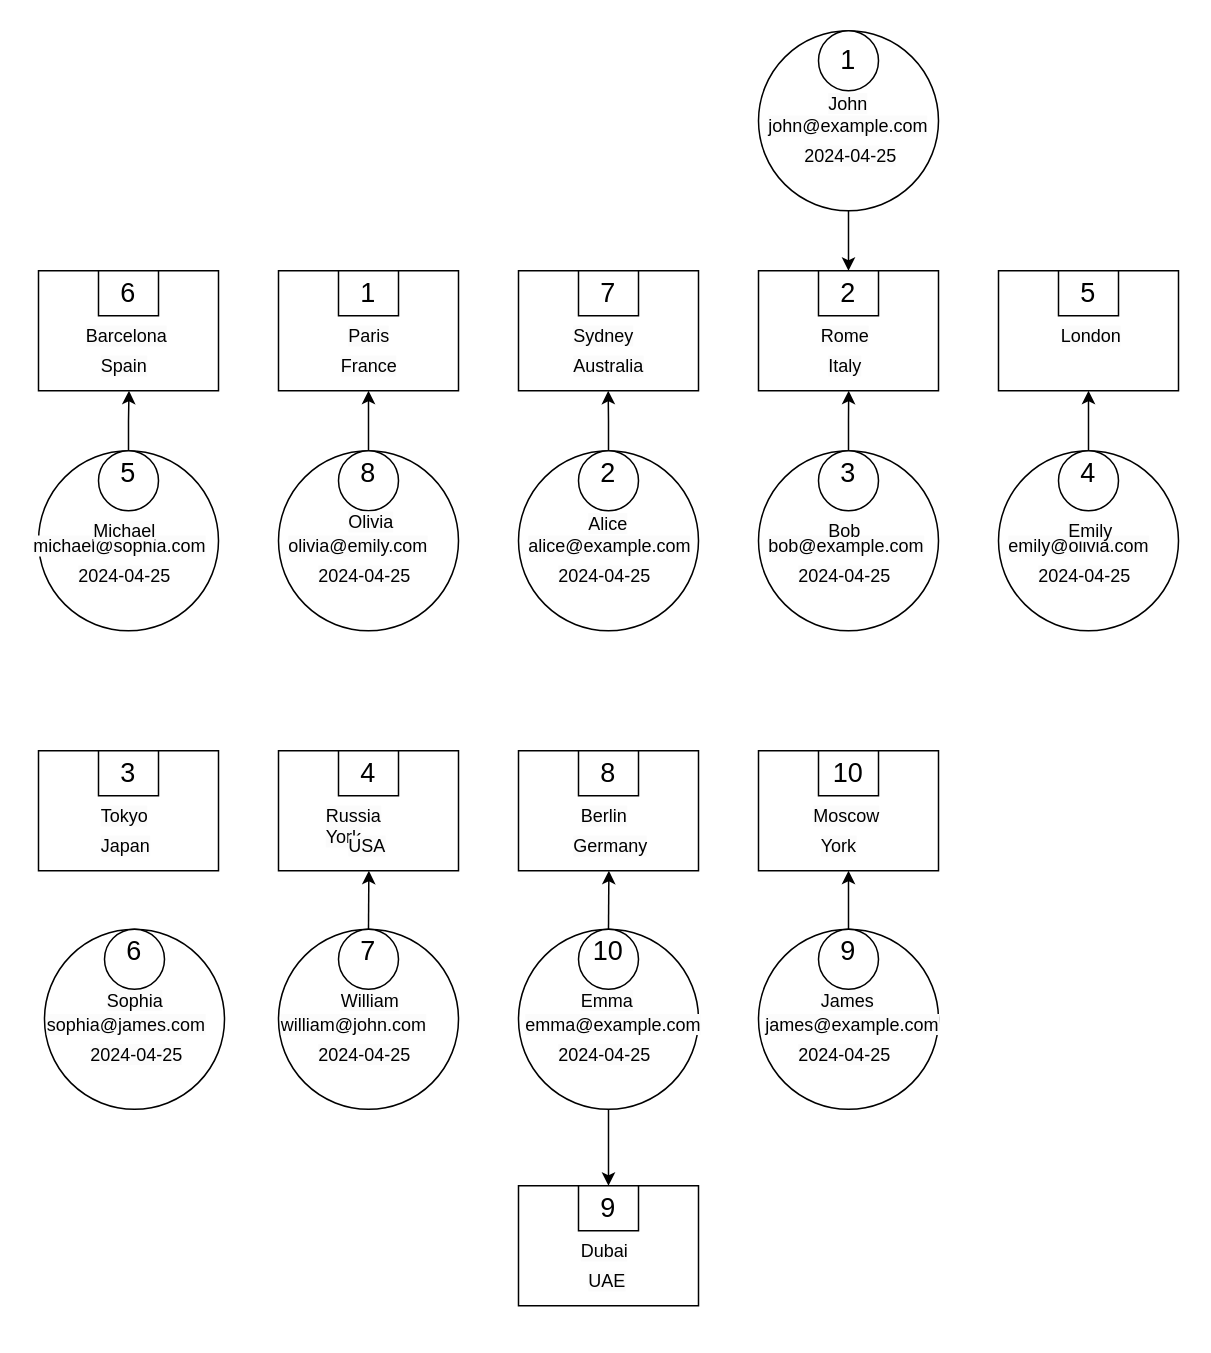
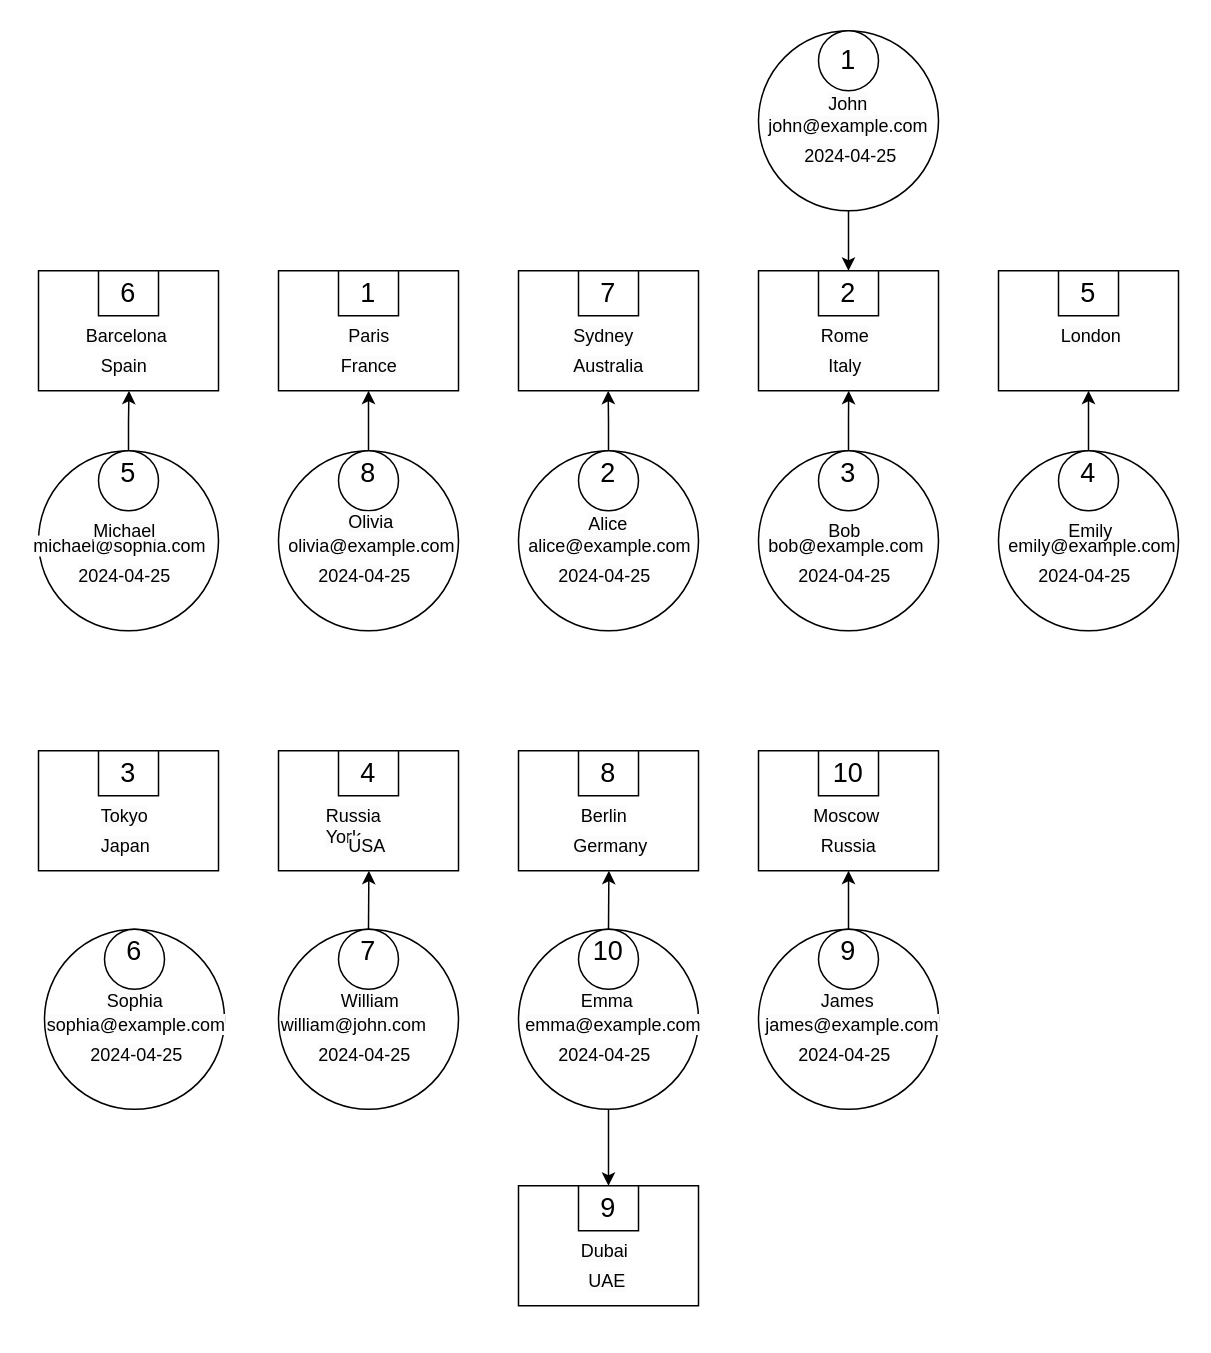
(355, 547) -> (368, 547)
(1075, 547) -> (1085, 547)
(841, 847) -> (849, 847)
(123, 1026) -> (131, 1026)
